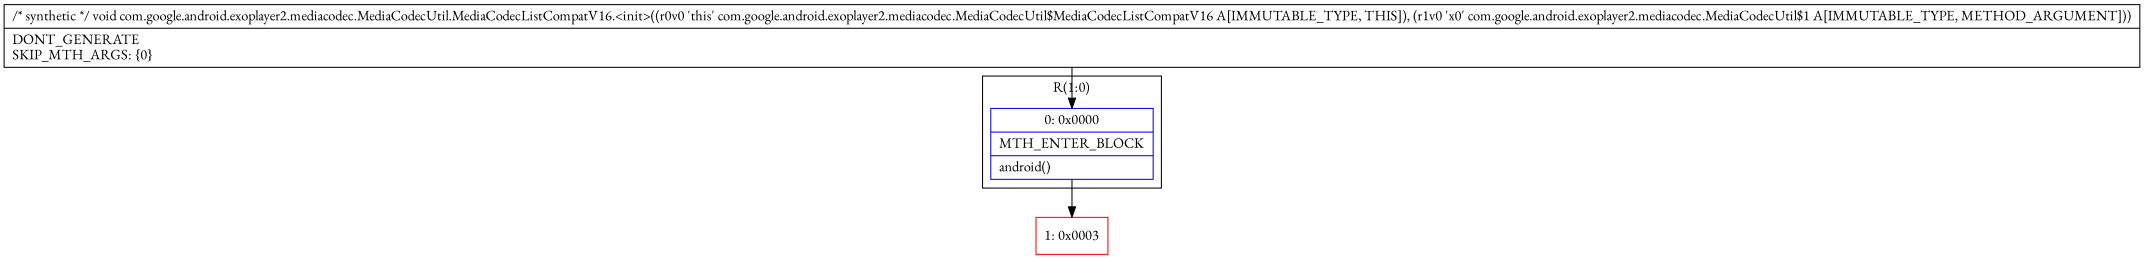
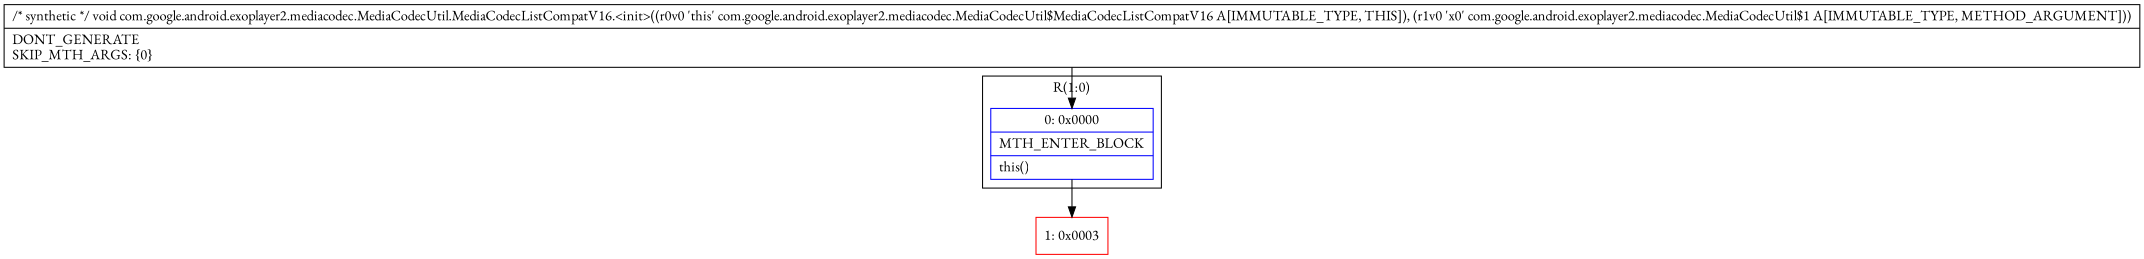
(1025, 167) -> (1014, 167)
